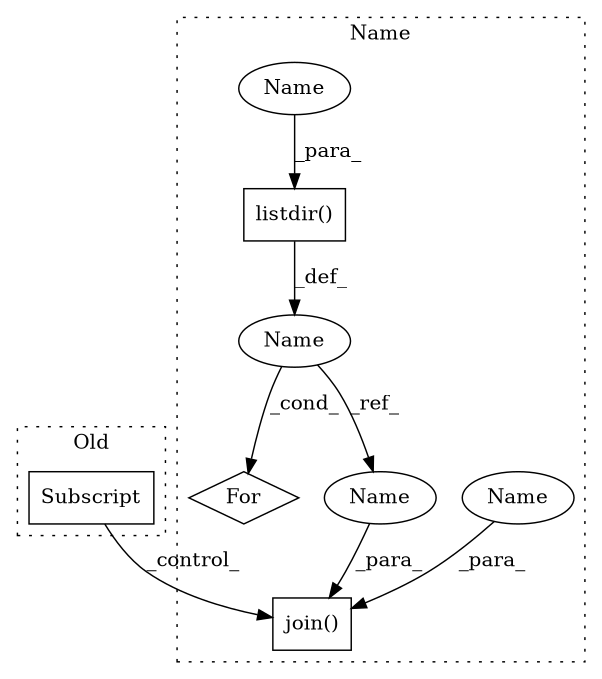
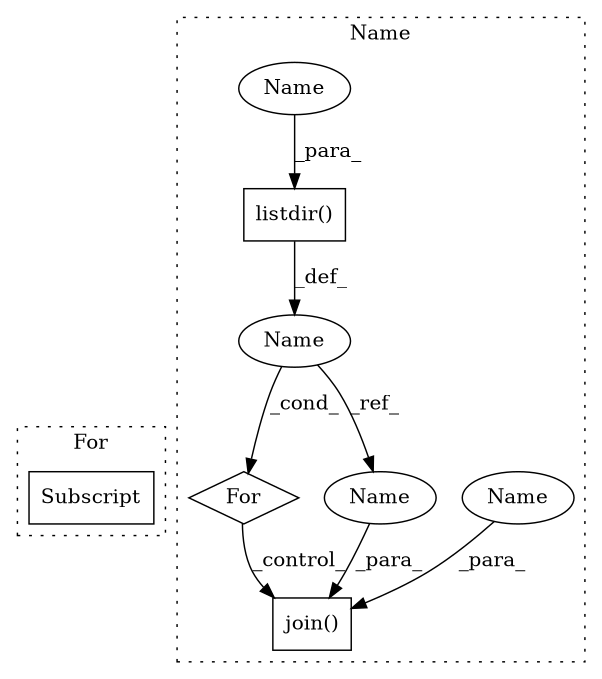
(91, 443) -> (91, 443)
(167, 584) -> (247, 558)
